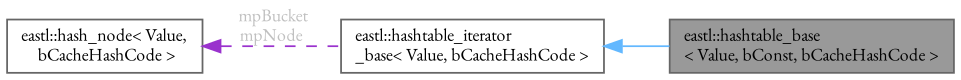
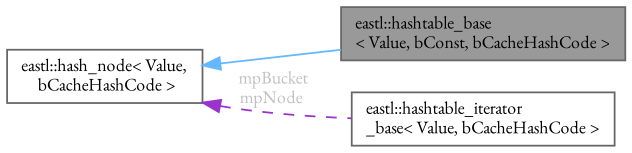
(646, 46) -> (281, 57)
